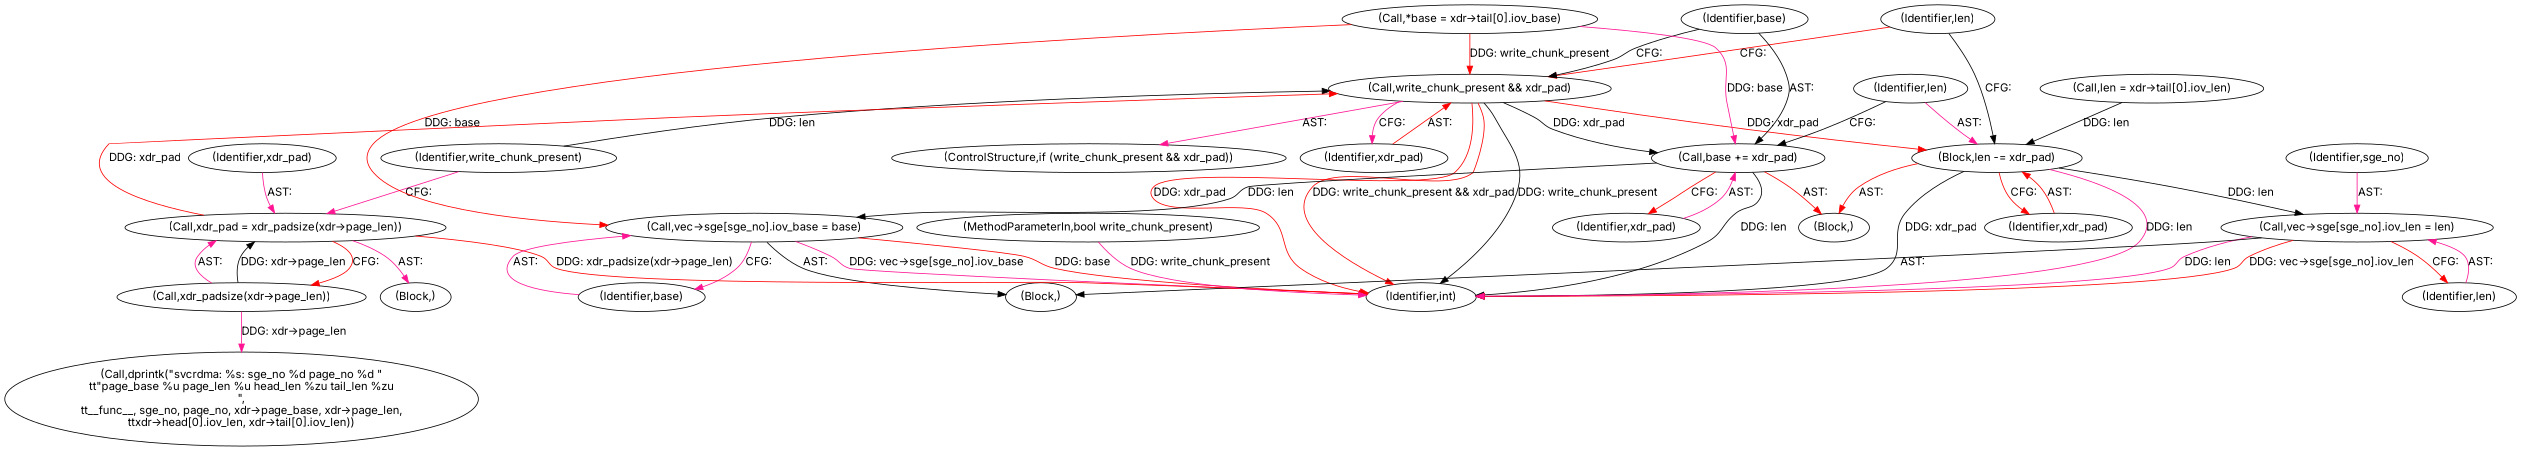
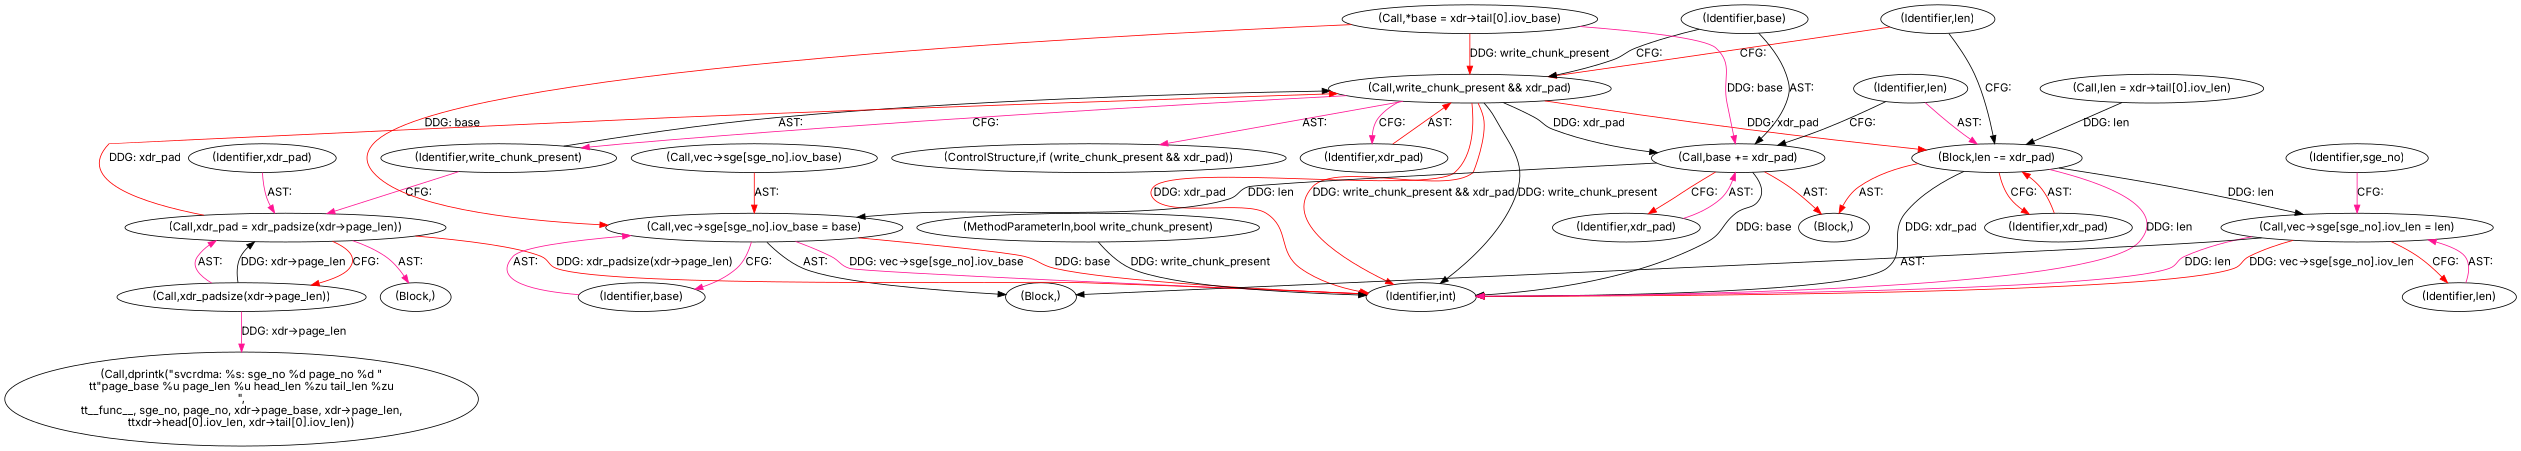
none -> (968, 118)
(792, 123) -> (792, 123)
none -> (754, 158)
(2372, 193) -> (2372, 193)
(1764, 228) -> (1764, 228)
(1155, 276) -> (1155, 276)
